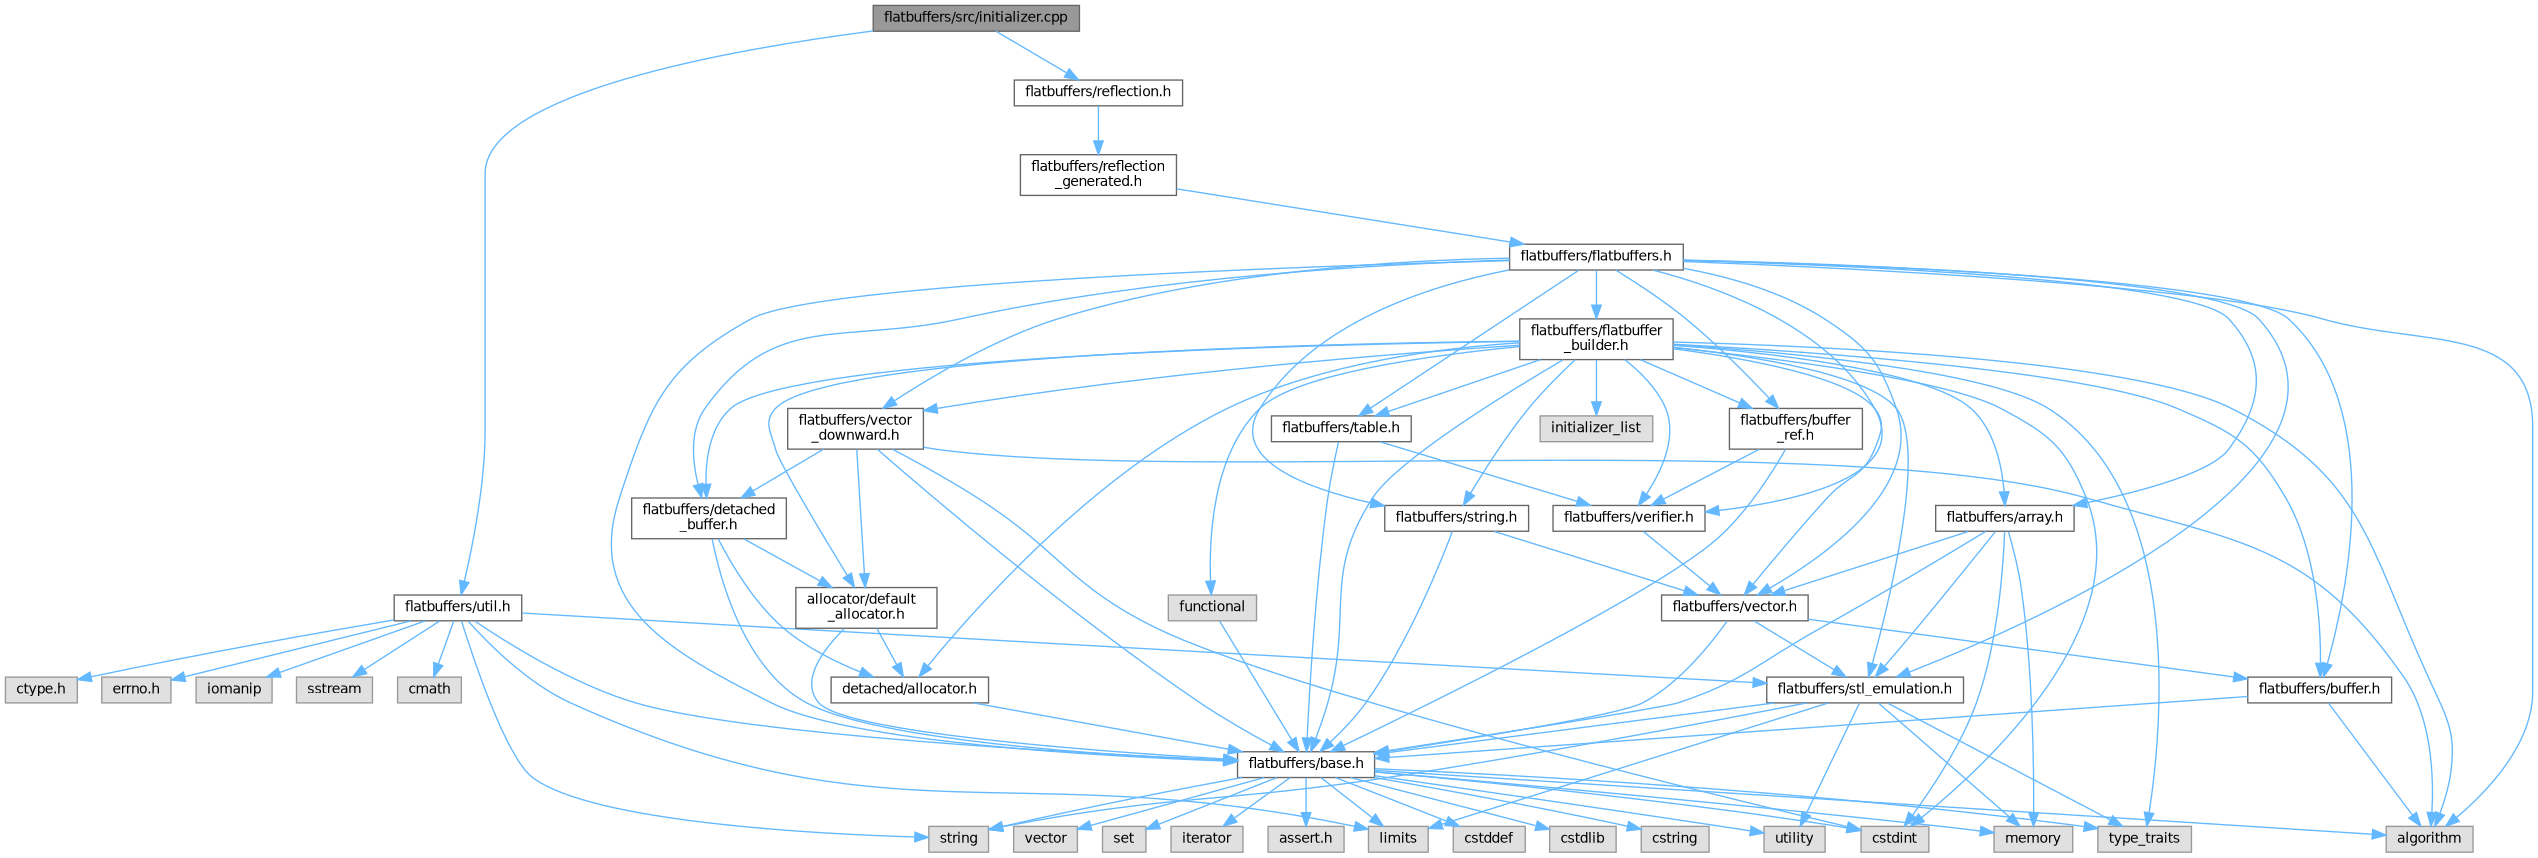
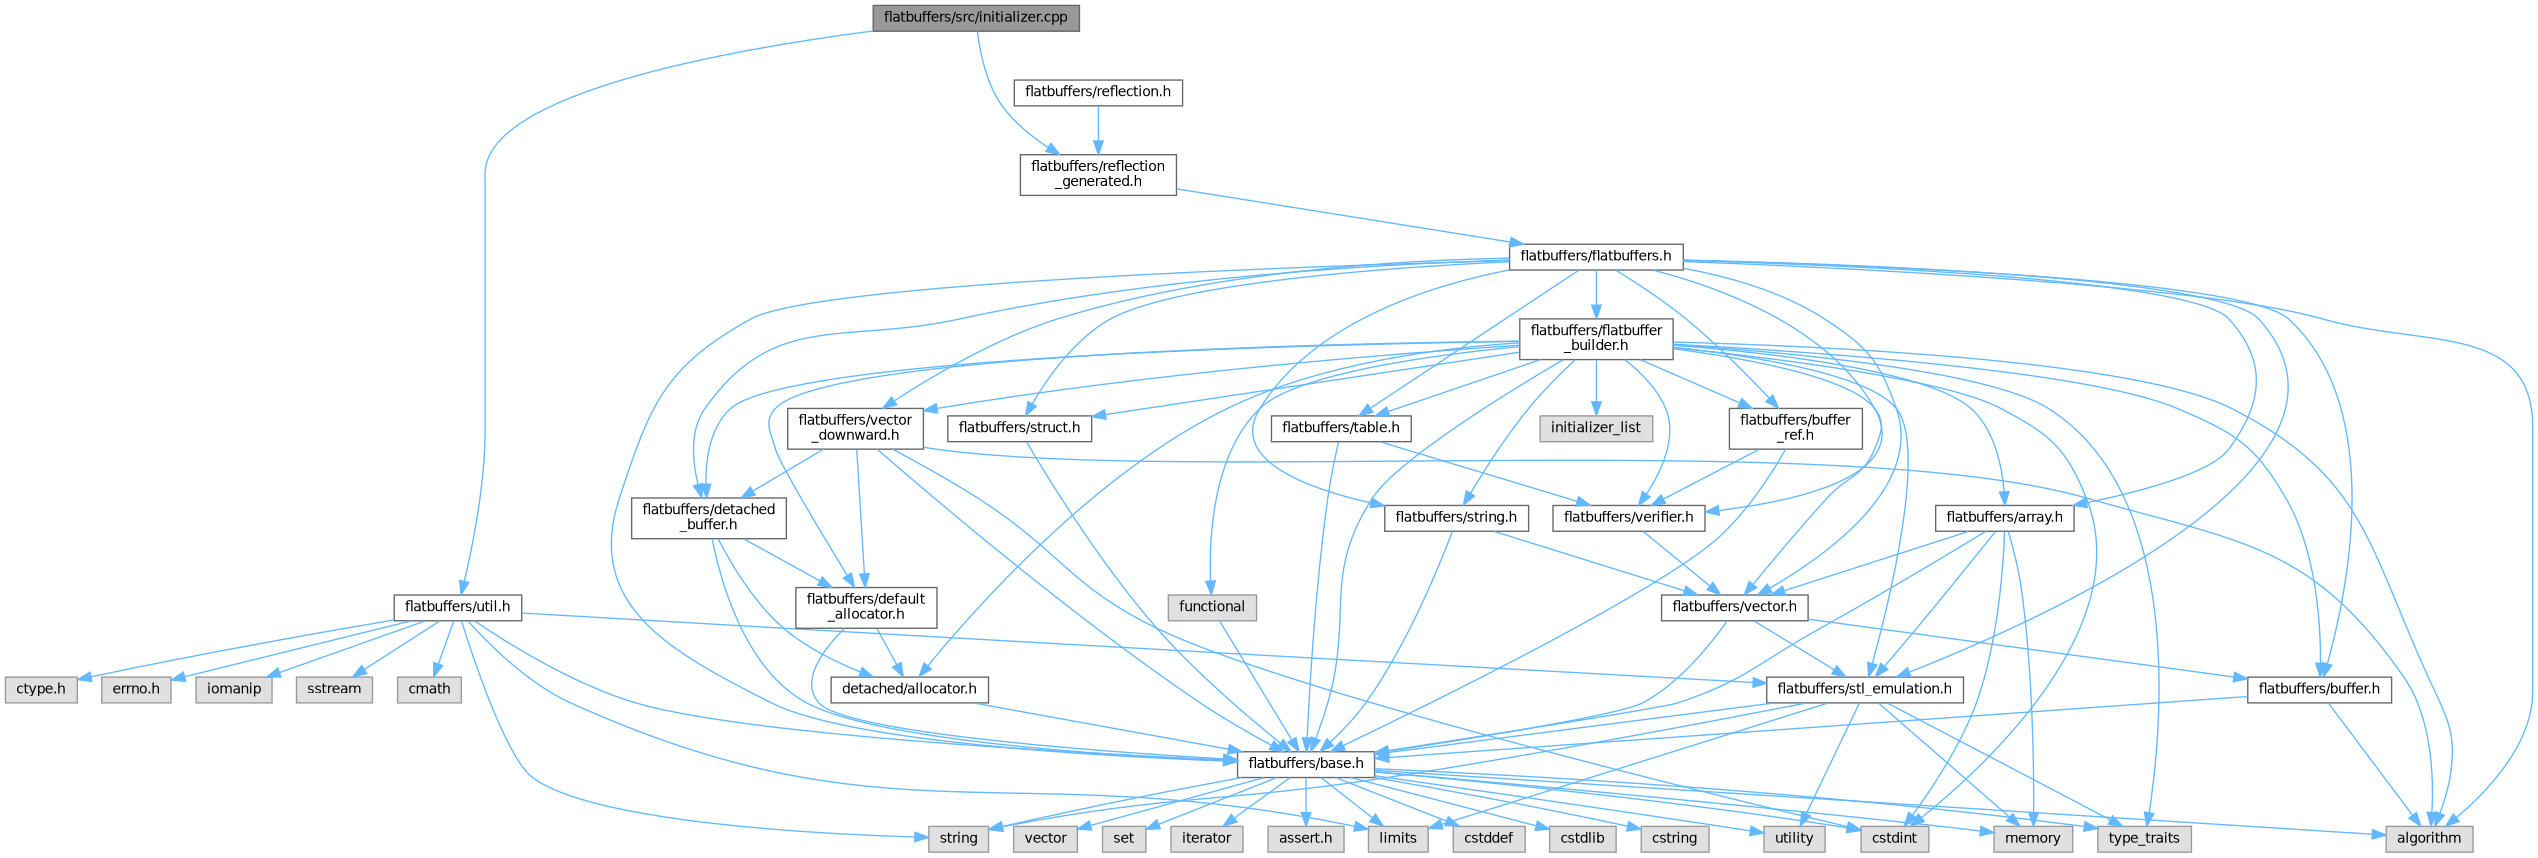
(1031, 52) -> (998, 99)
none -> (1020, 429)
(866, 608) -> (866, 608)
